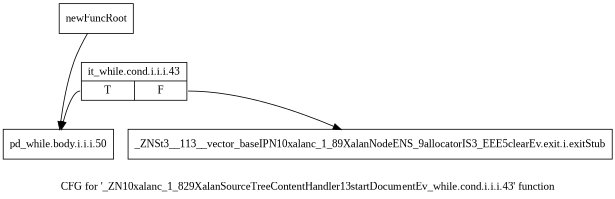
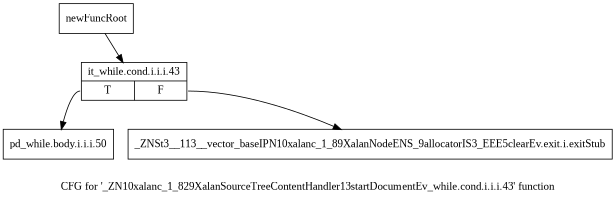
(70, 76) -> (112, 45)
